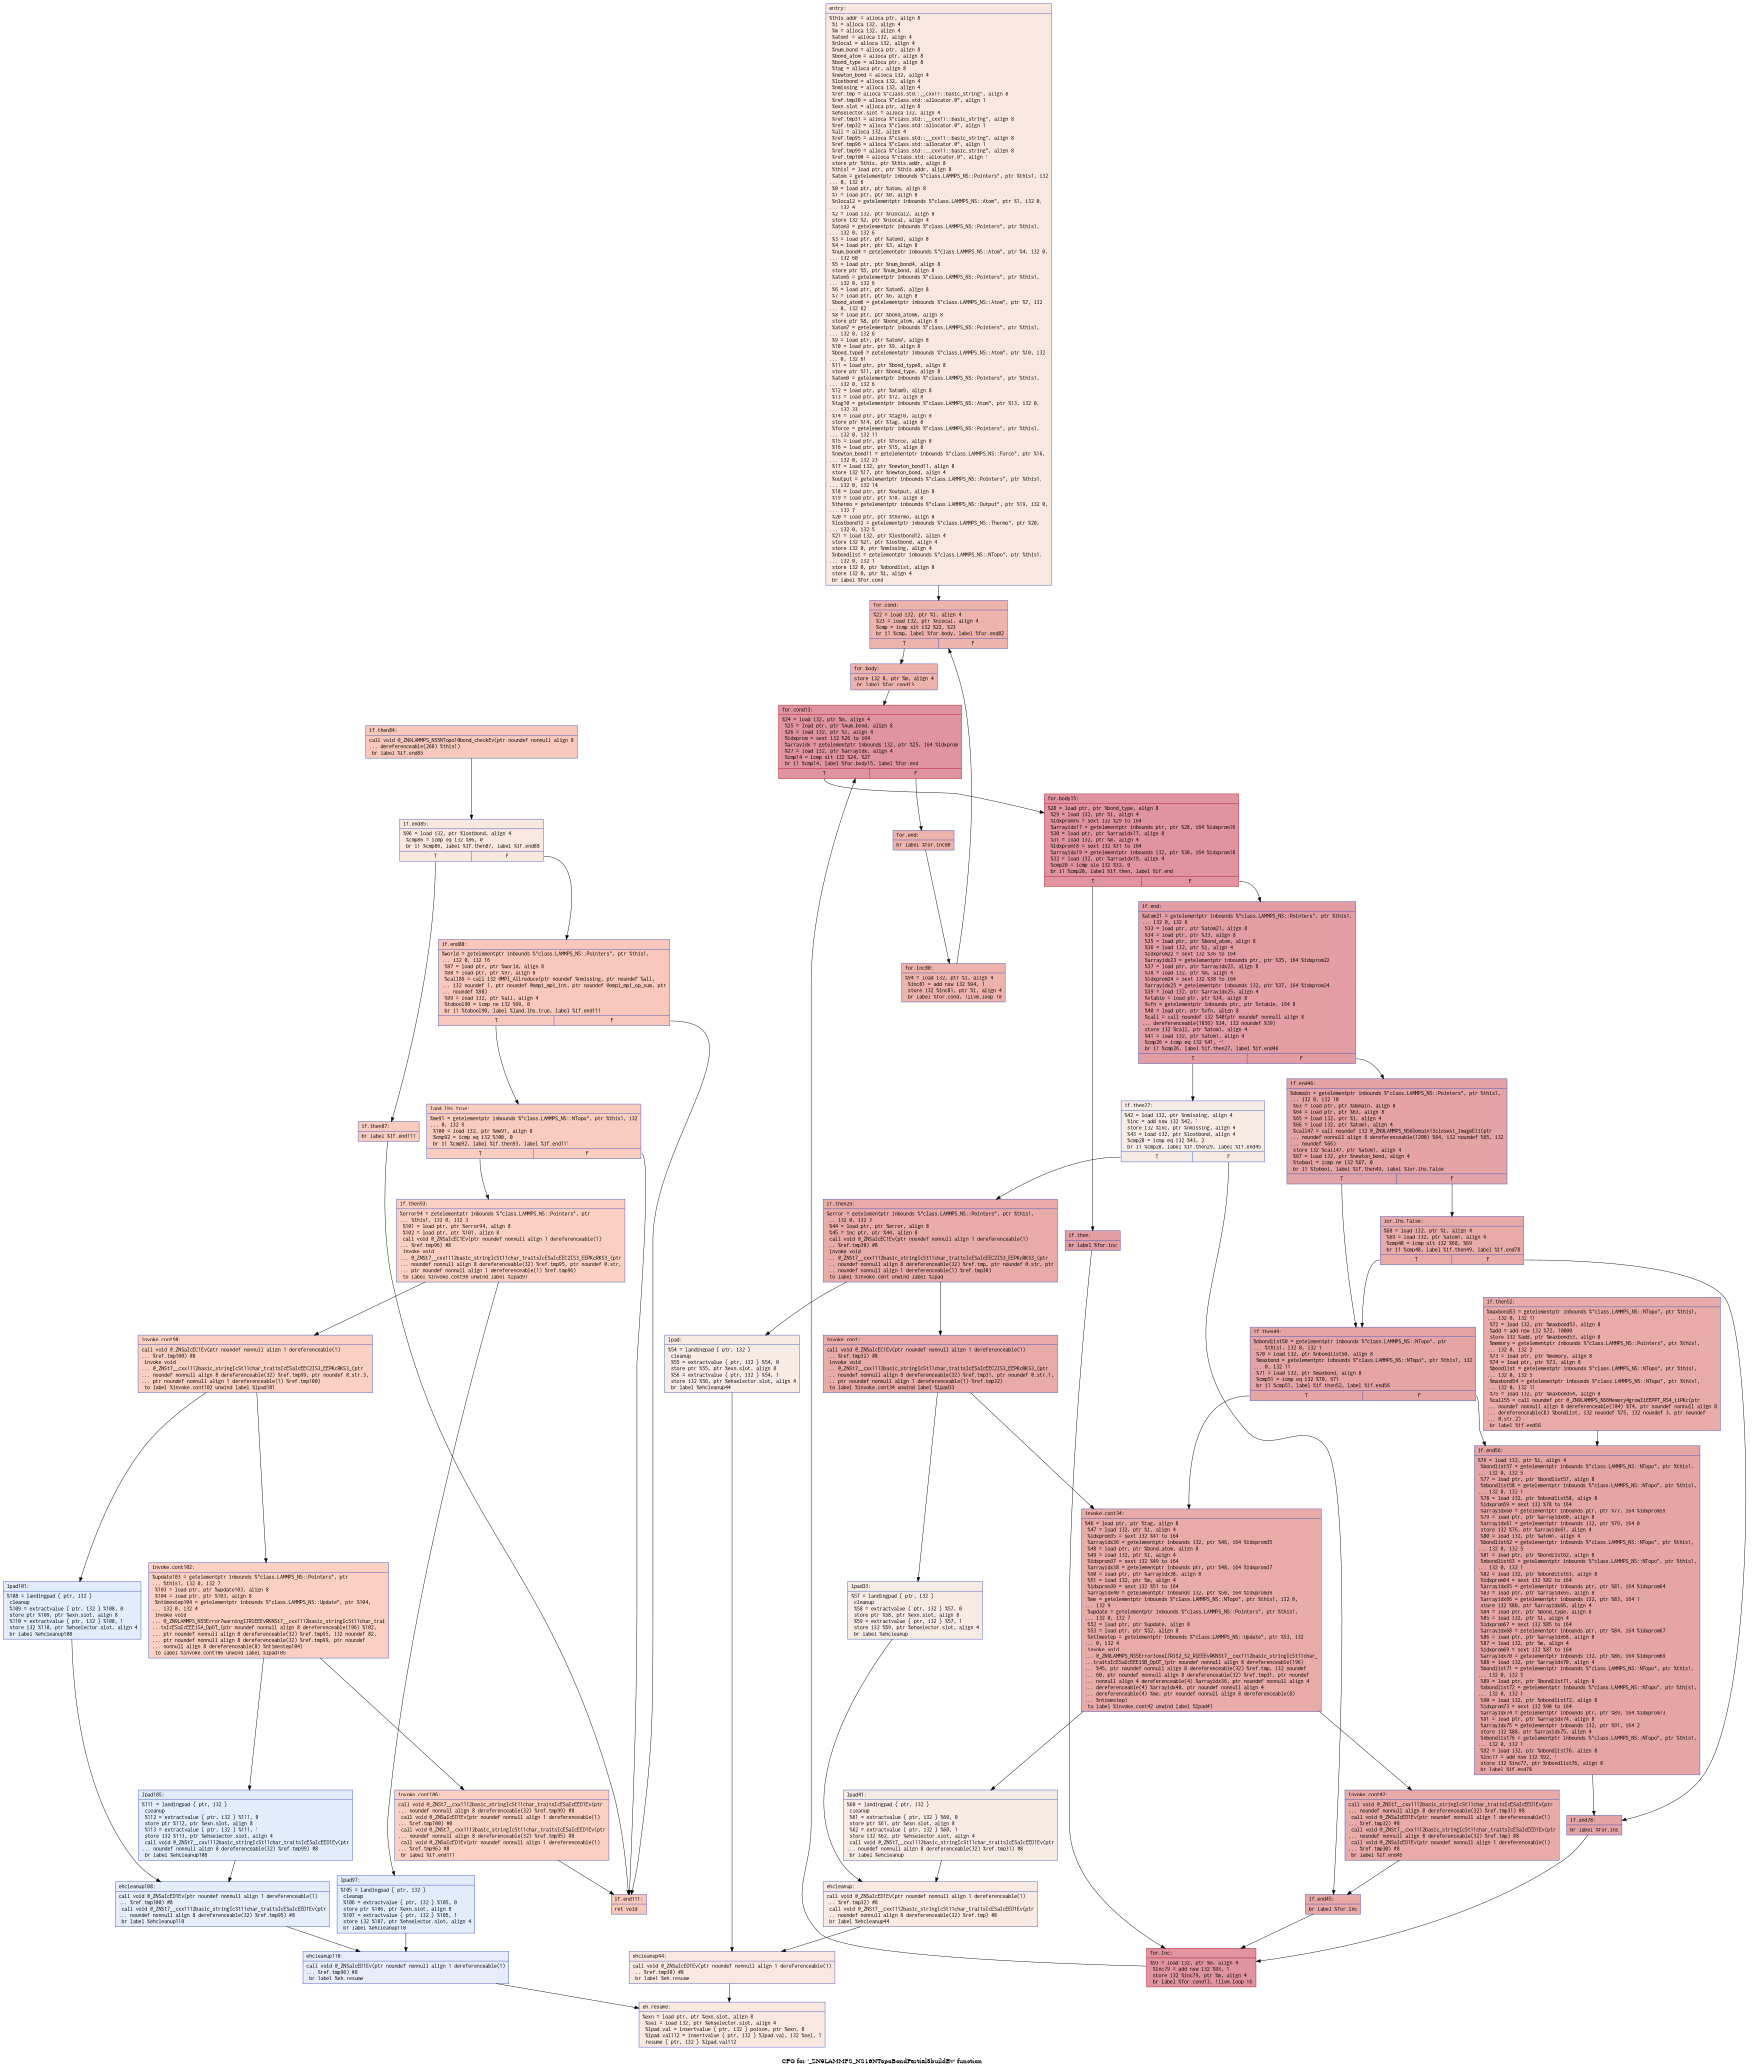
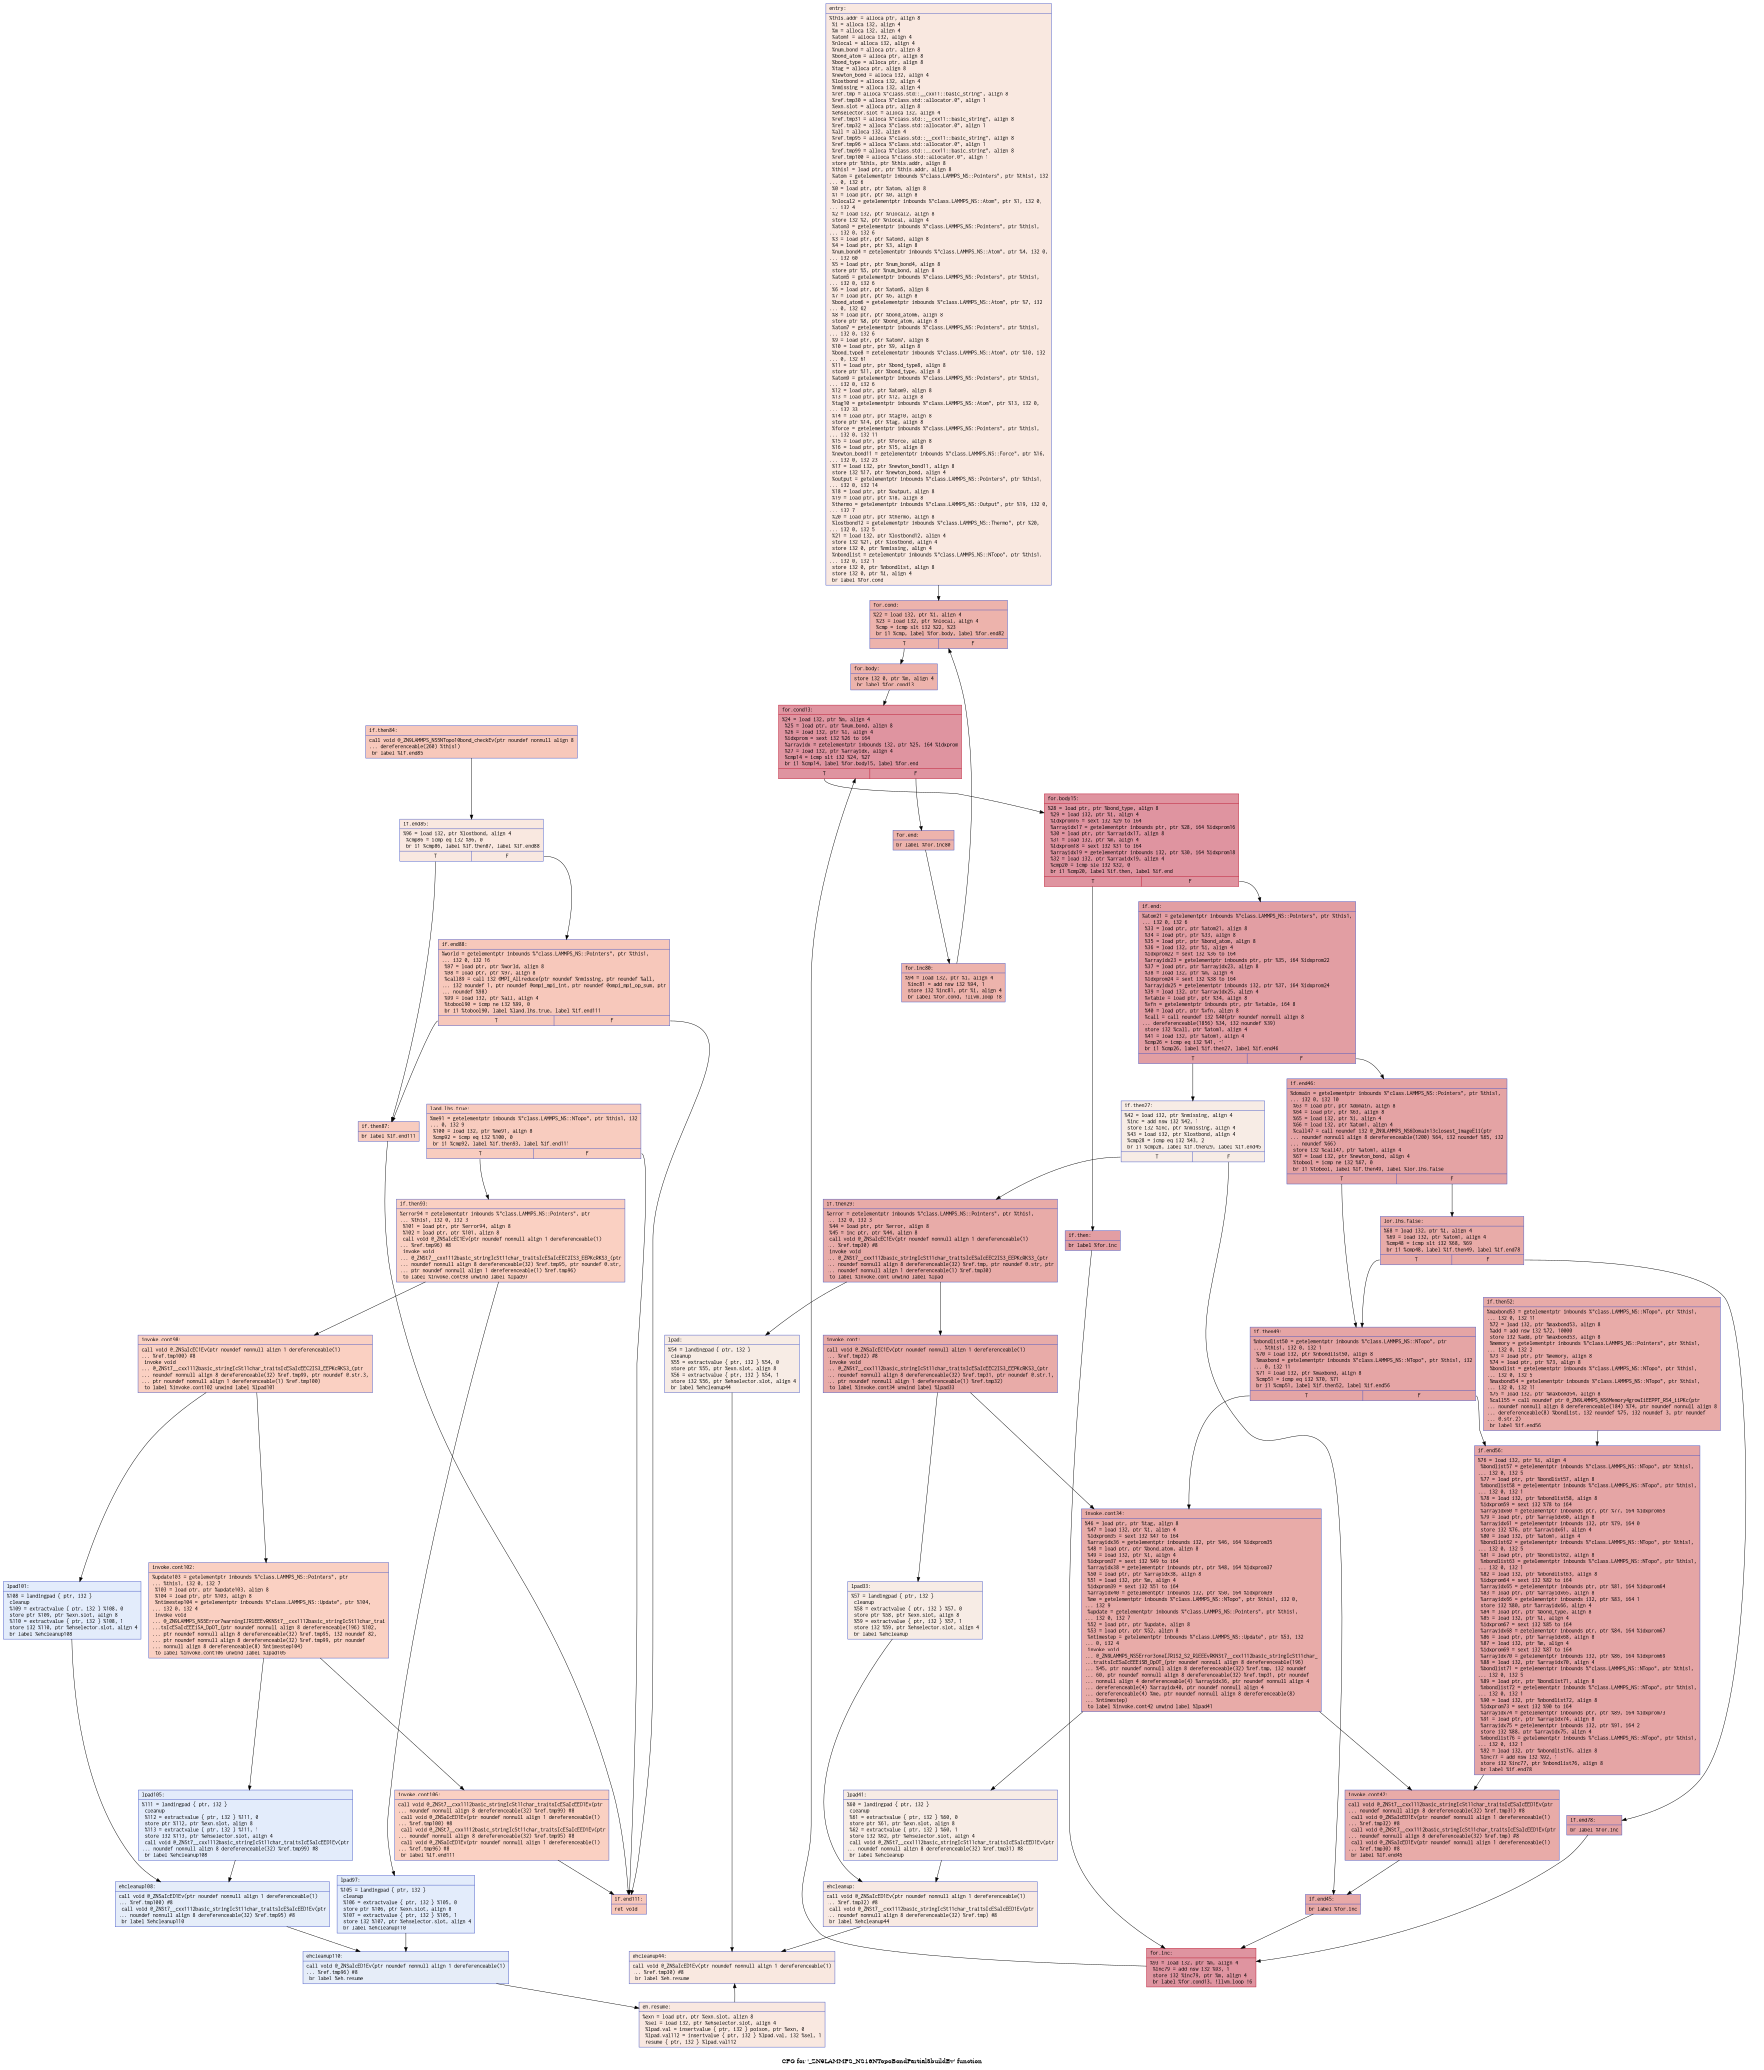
(502, 1064) -> (414, 1068)
(1593, 1793) -> (1480, 1781)
(729, 1991) -> (735, 1995)
